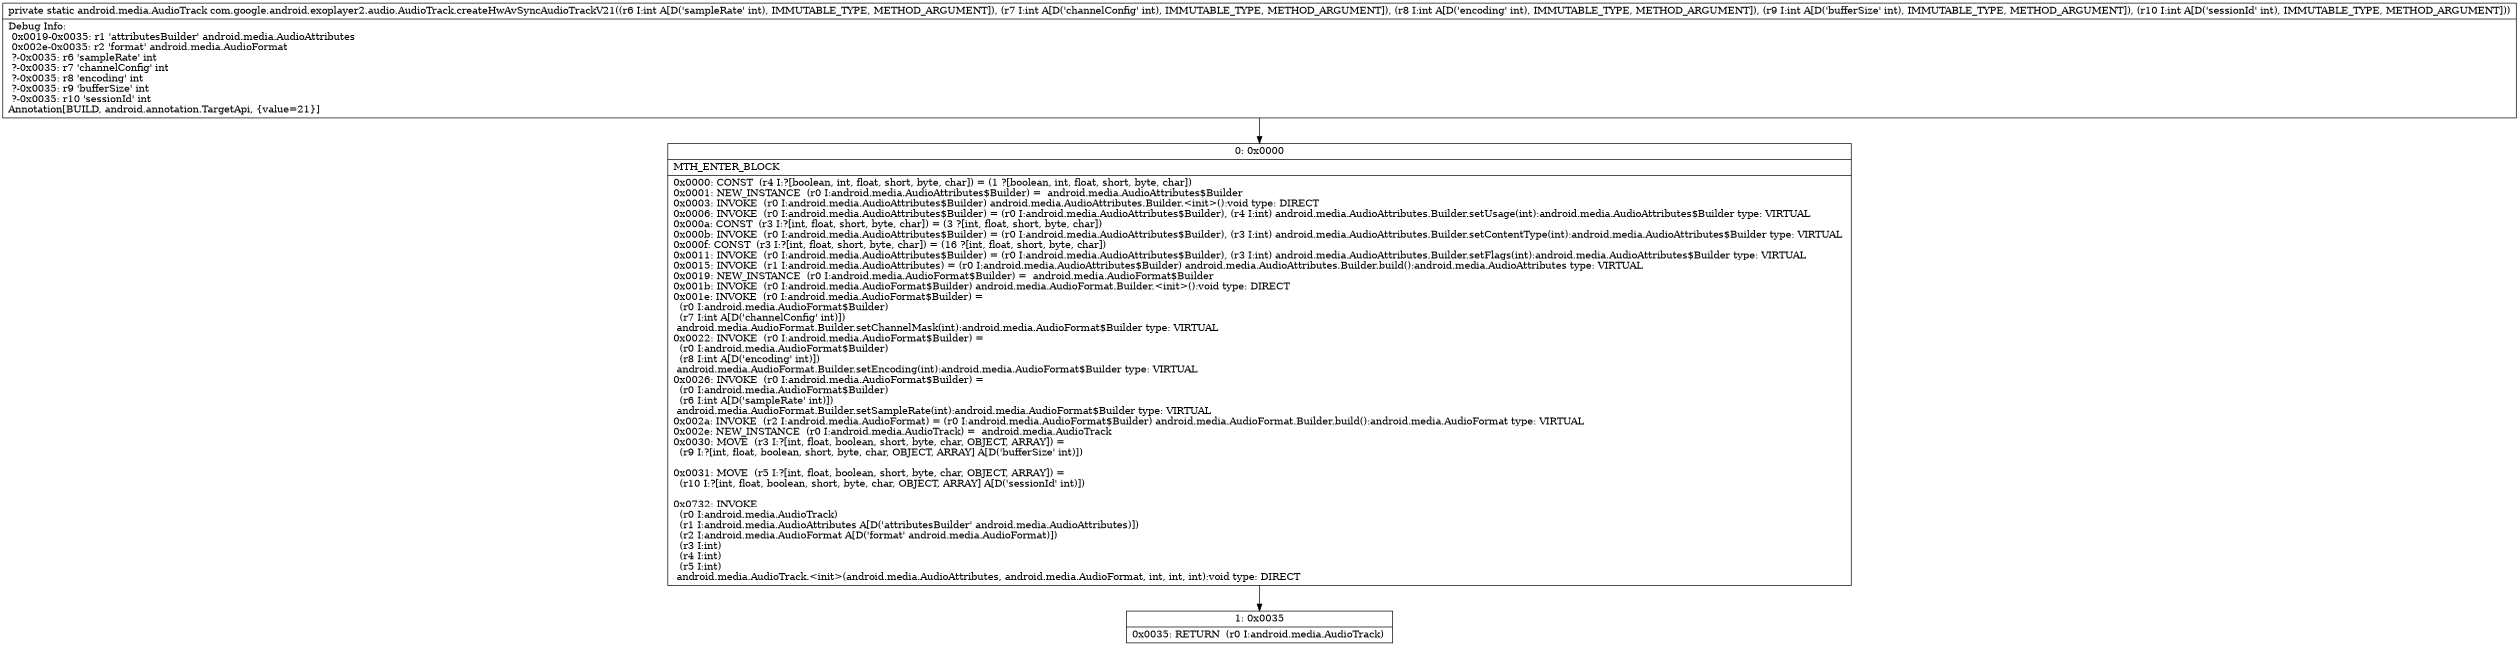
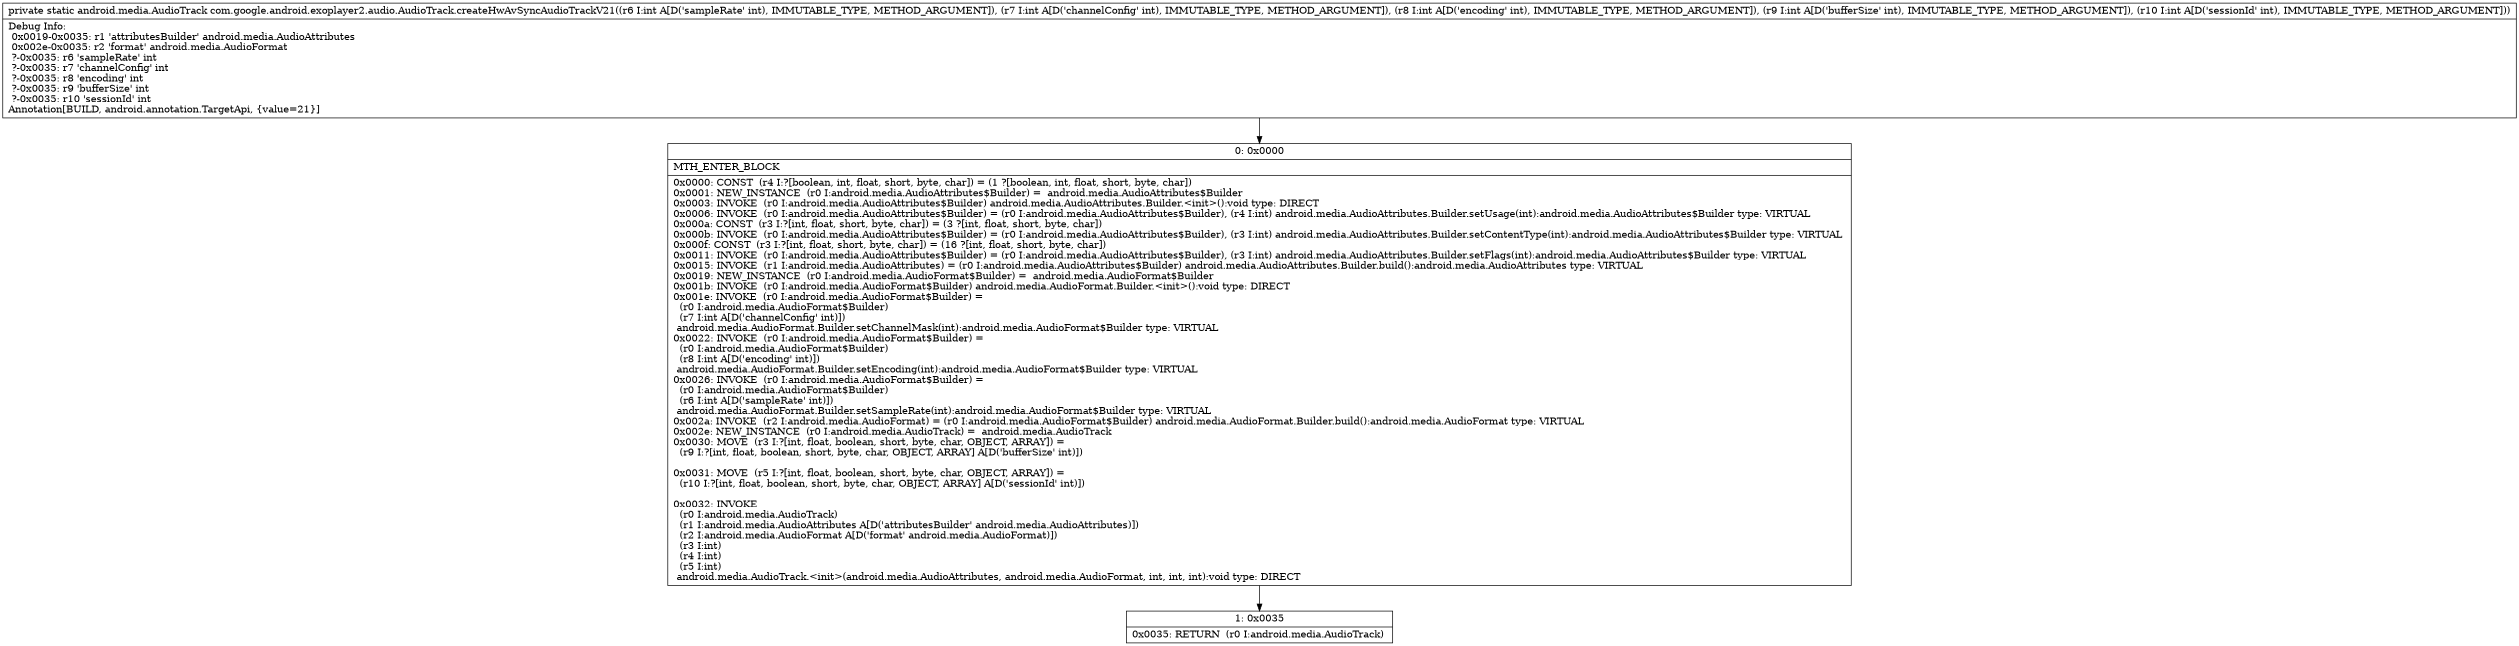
(719, 505) -> (719, 505)
